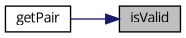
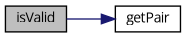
(88, 19) -> (84, 19)
